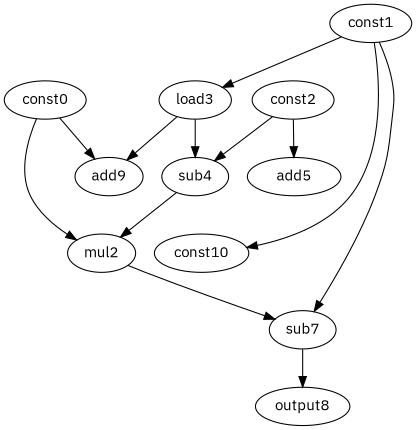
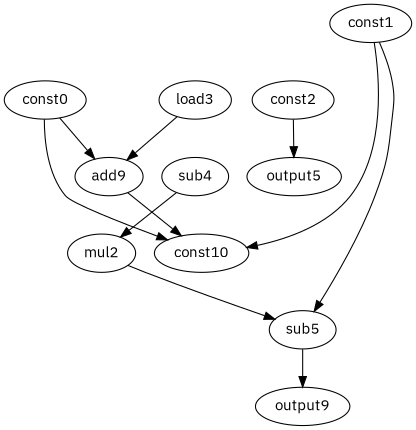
(287, 60) -> none
(195, 133) -> none
(248, 136) -> none
(294, 177) -> (294, 177)
(26, 184) -> (74, 201)
none -> (146, 207)
(303, 330) -> (303, 330)
(303, 406) -> (303, 406)
